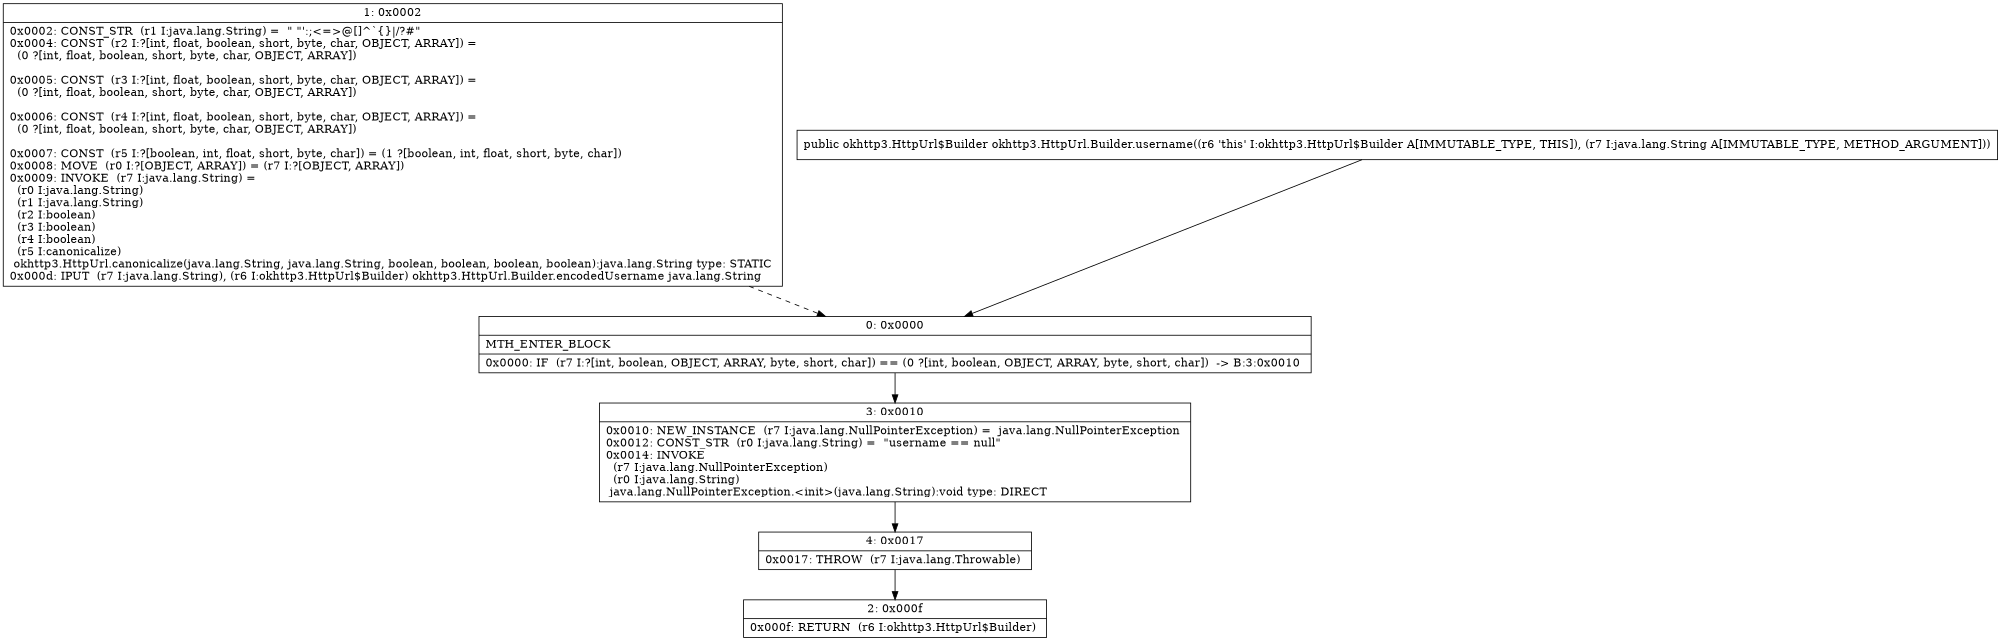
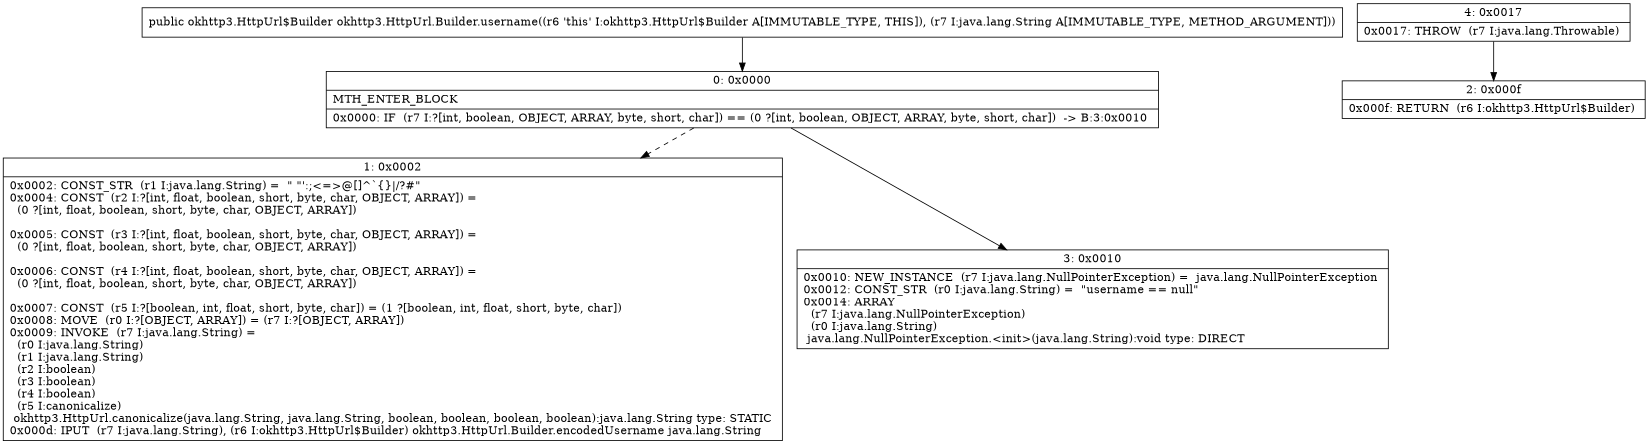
(783, 300) -> (671, 141)
(659, 455) -> (853, 302)
(895, 513) -> none
